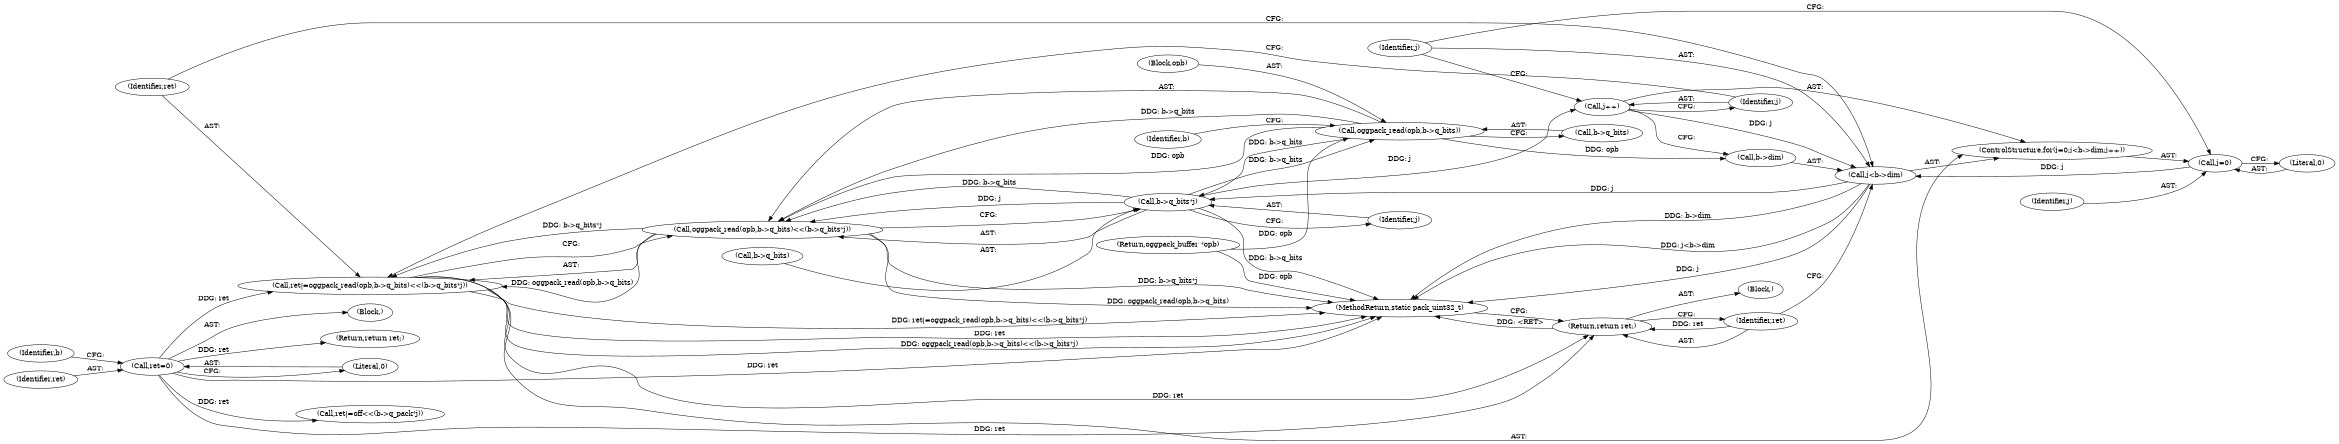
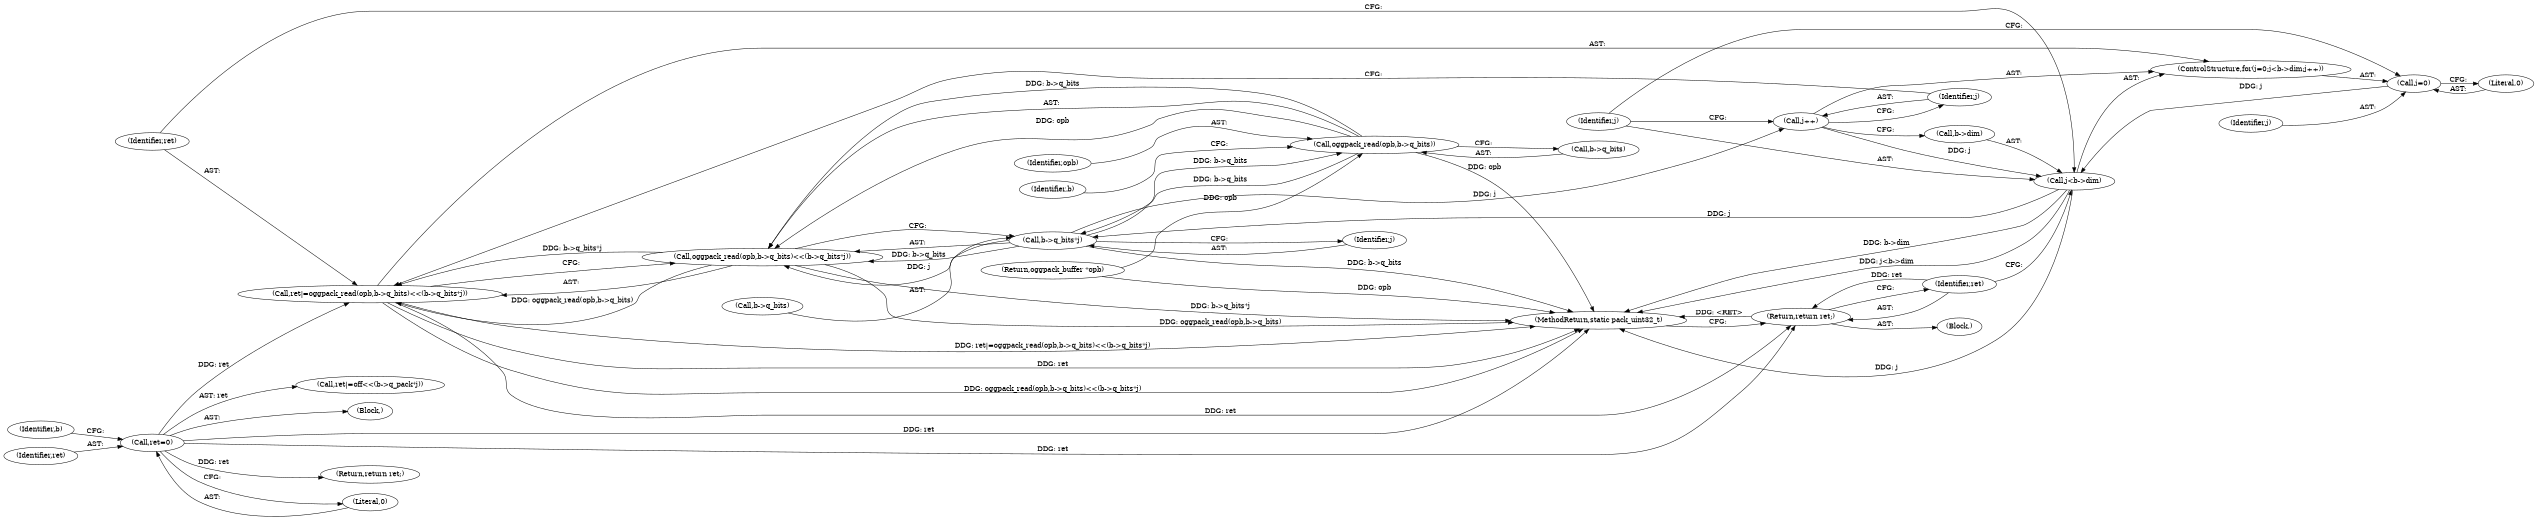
(1168, 64) -> (1053, 163)
(1581, 156) -> (1523, 207)
(213, 402) -> (213, 396)
